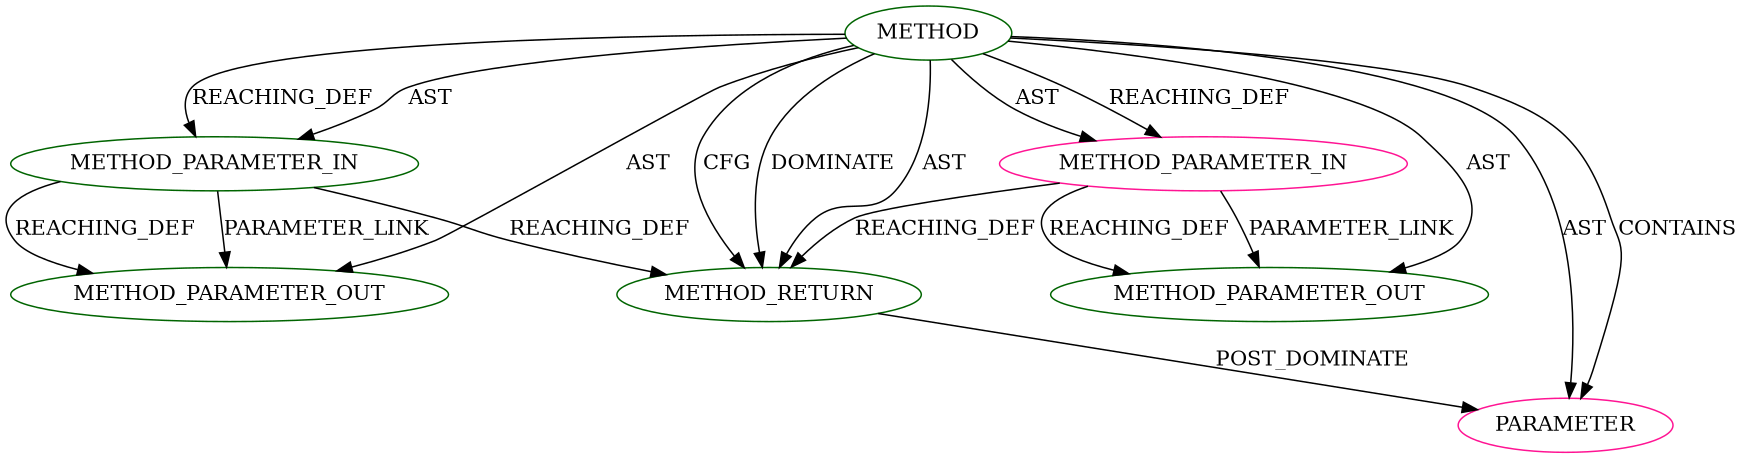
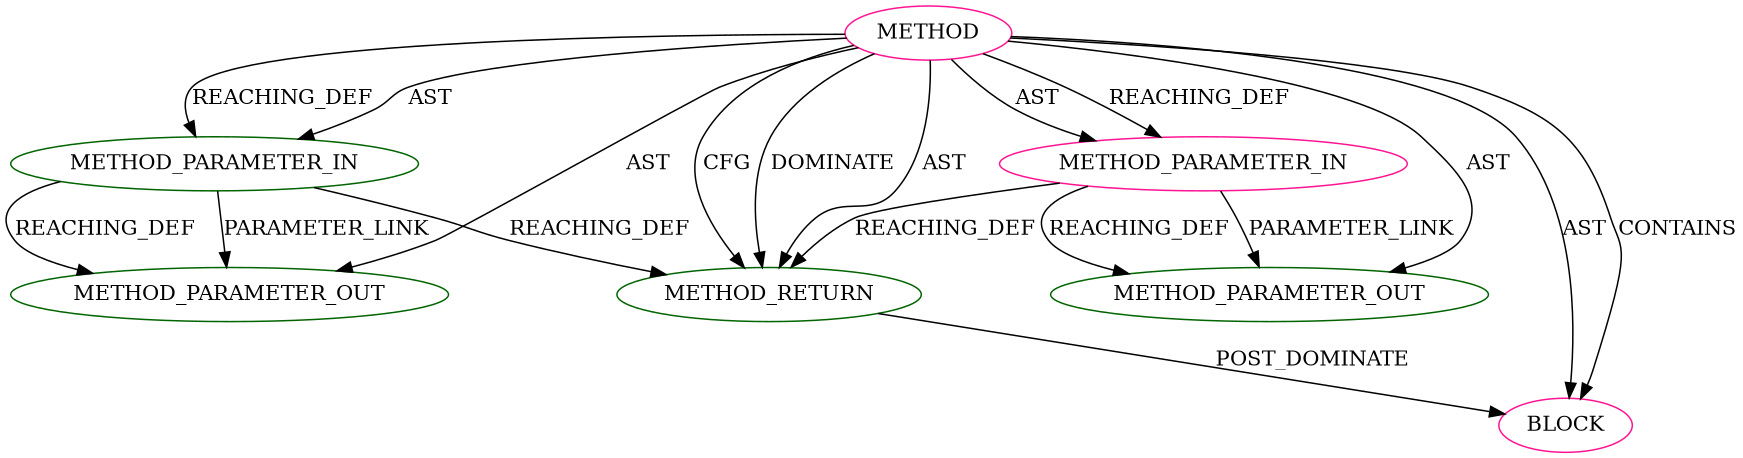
(928, 33) -> (928, 33)
(1566, 425) -> (1566, 425)
